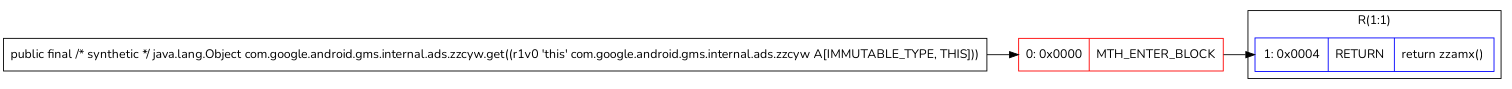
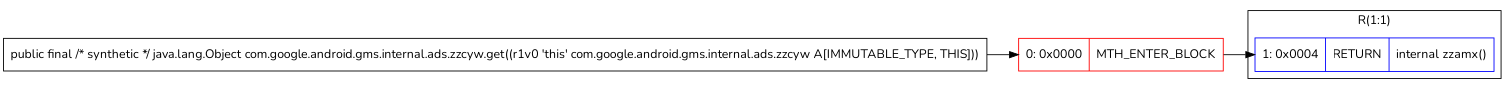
(1443, 54) -> (1442, 54)
